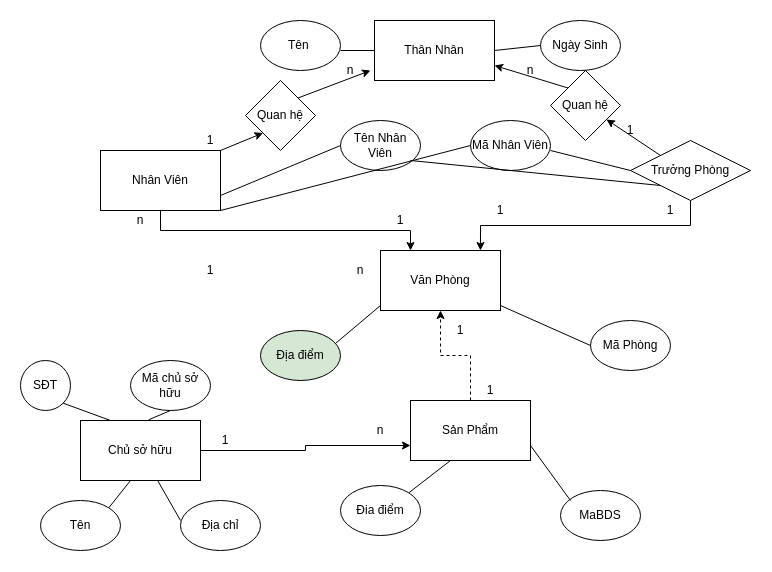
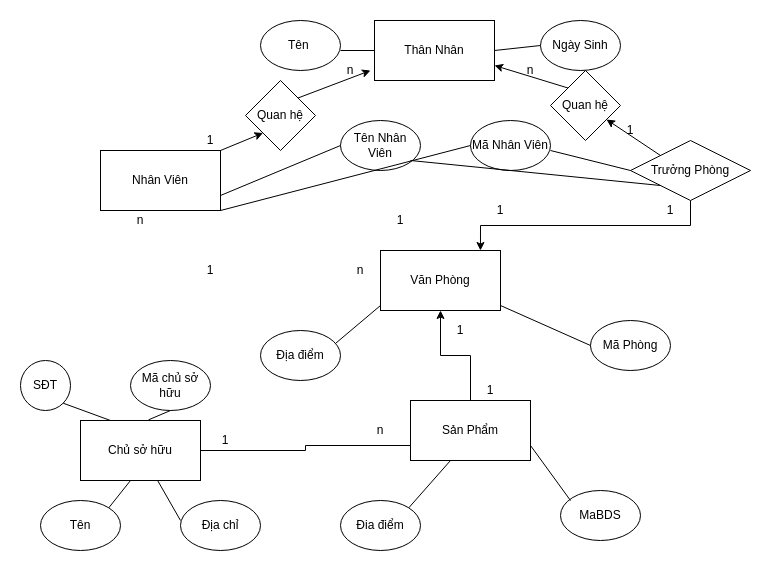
(282, 231) -> none
(301, 356) -> (301, 356)
(459, 356) -> (459, 356)
(402, 446) -> (404, 446)
(381, 511) -> (381, 526)
